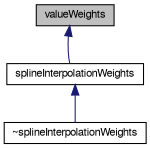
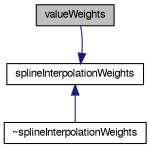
(68, 50) -> (82, 40)
